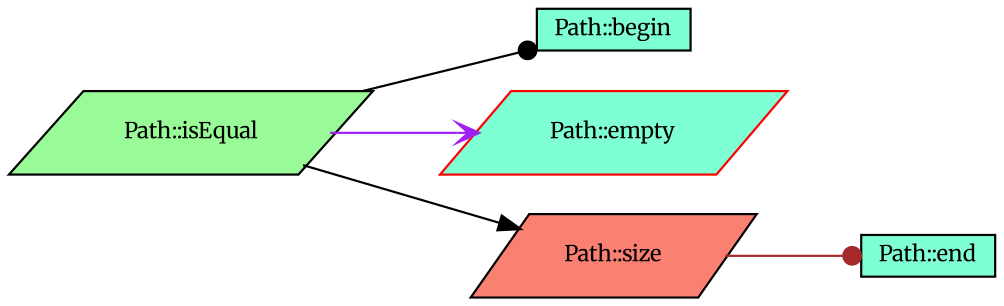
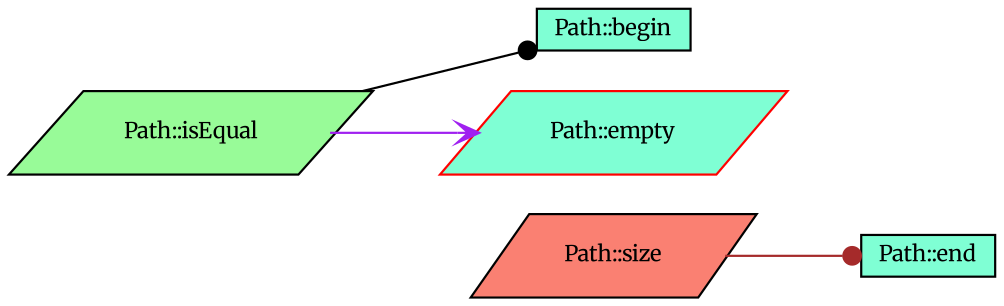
(401, 194) -> none
